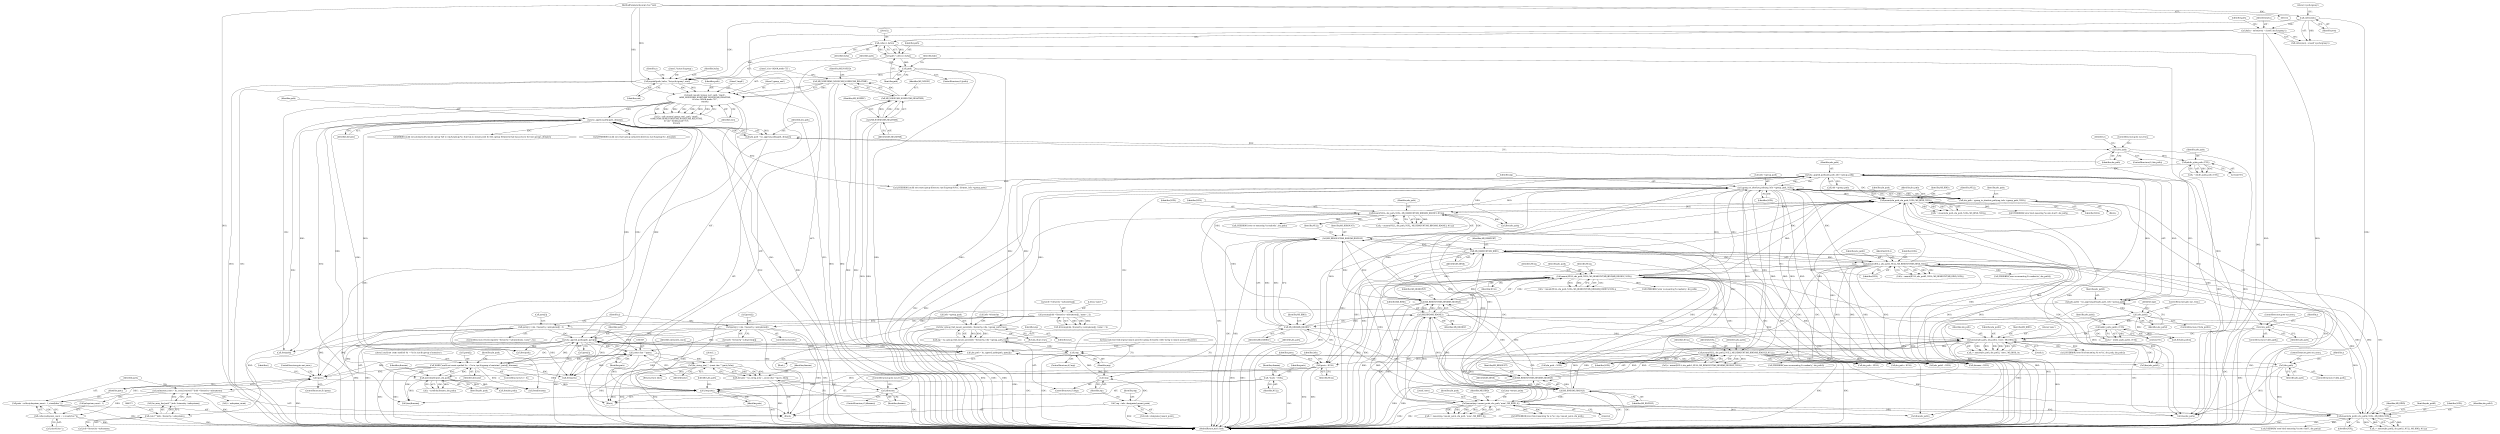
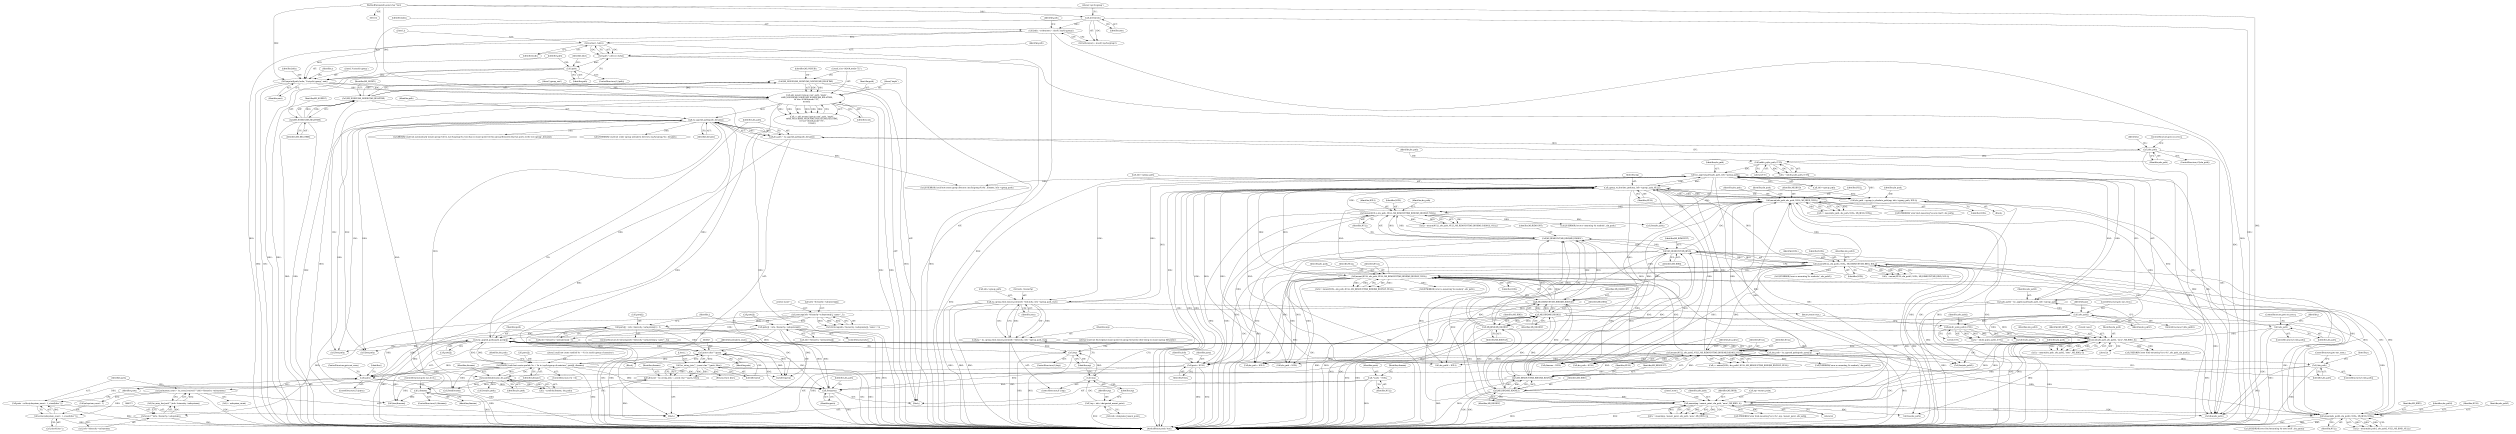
(2106, 335) -> (1882, 321)
none -> (554, 340)
